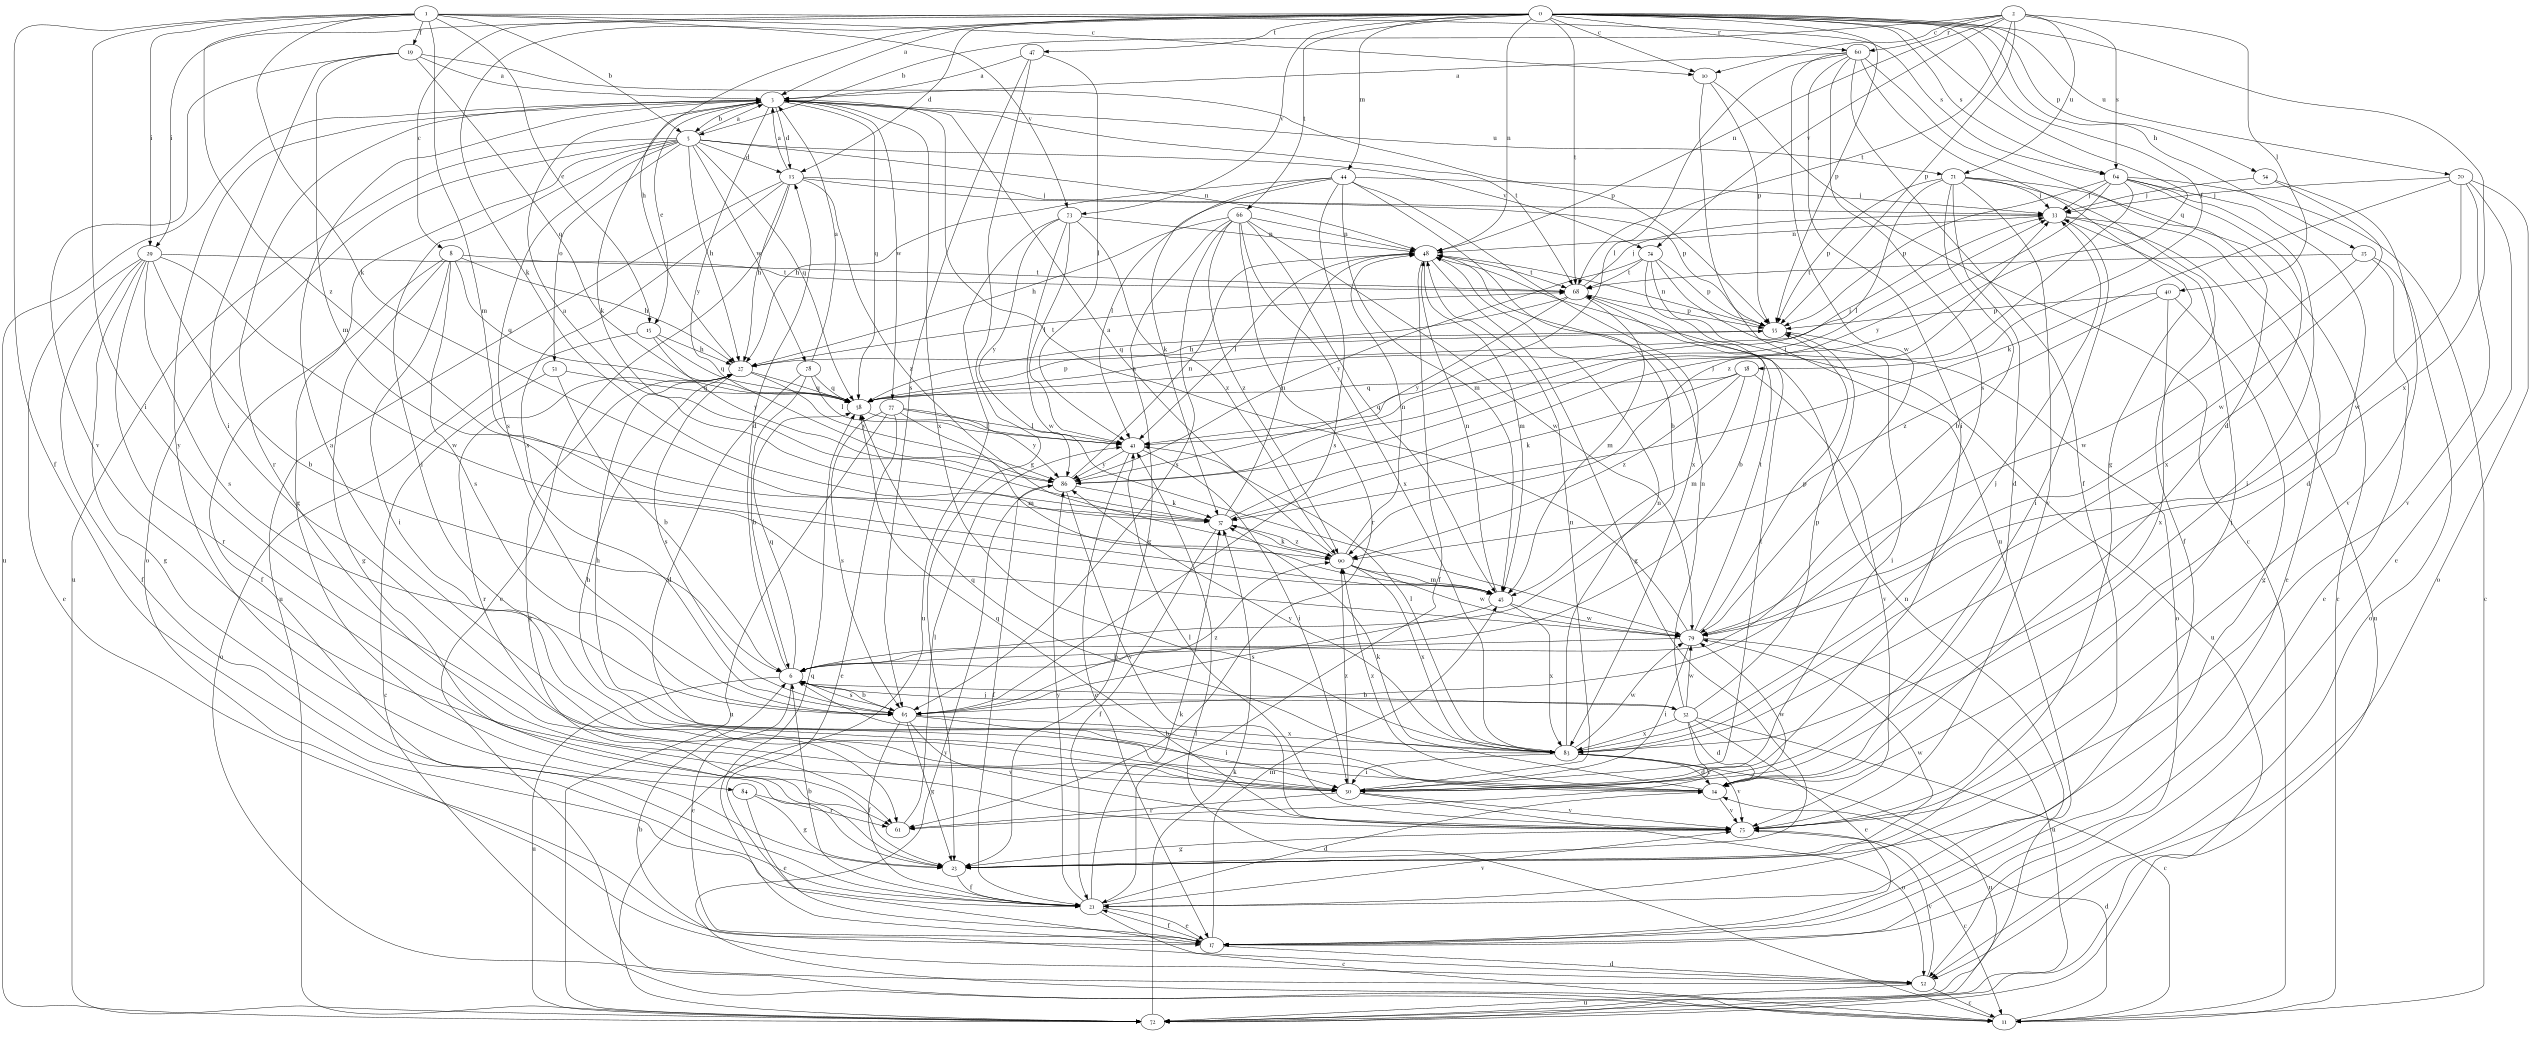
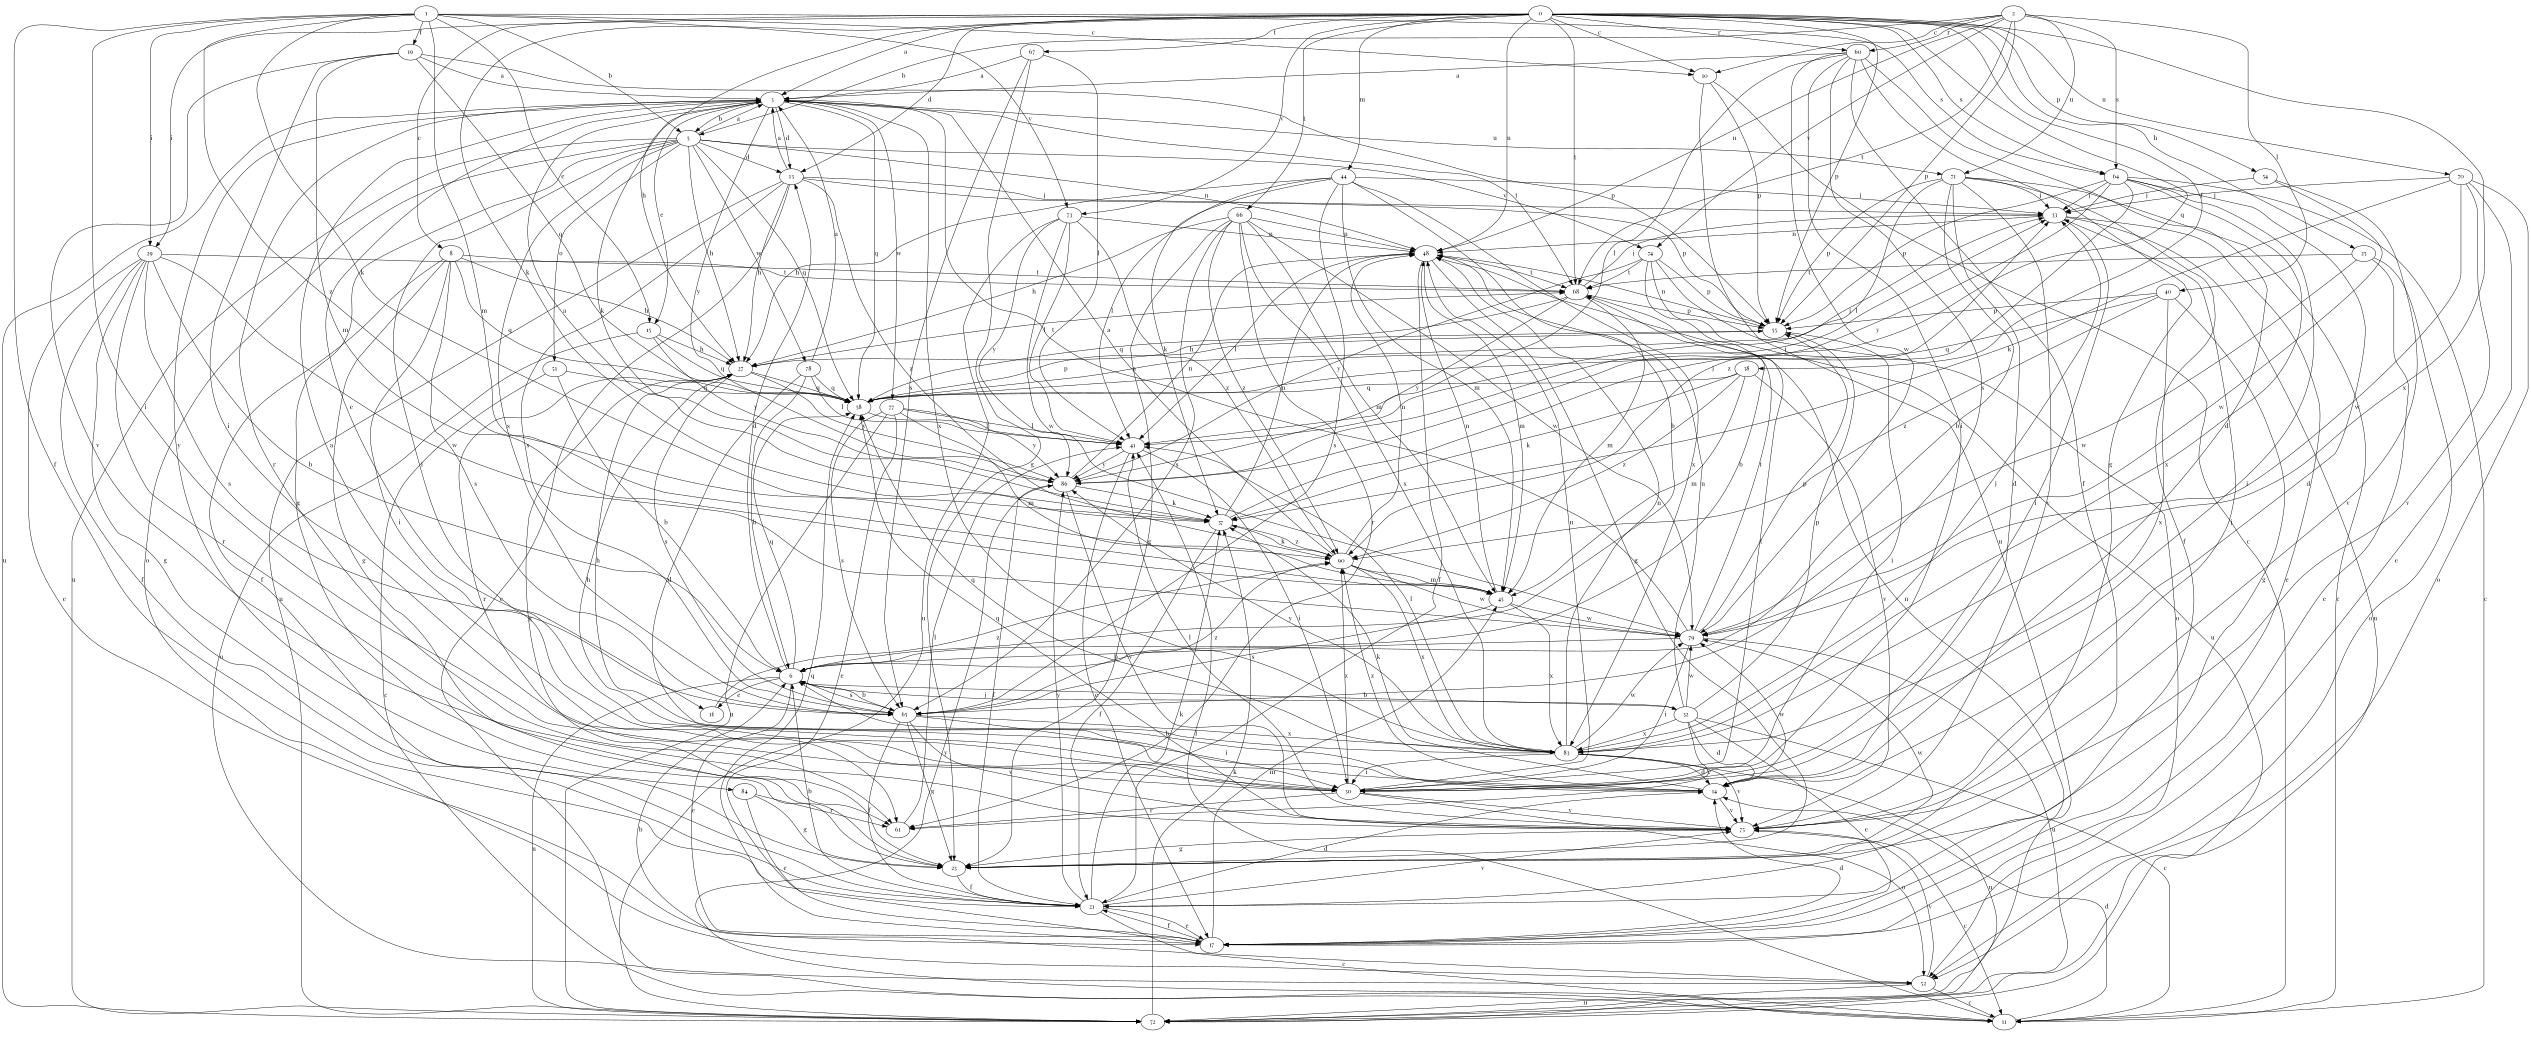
(1032, 52) -> (1032, 52)
none -> (1517, 365)
(1379, 407) -> (1379, 407)
none -> (712, 715)
(1565, 964) -> (1618, 930)
